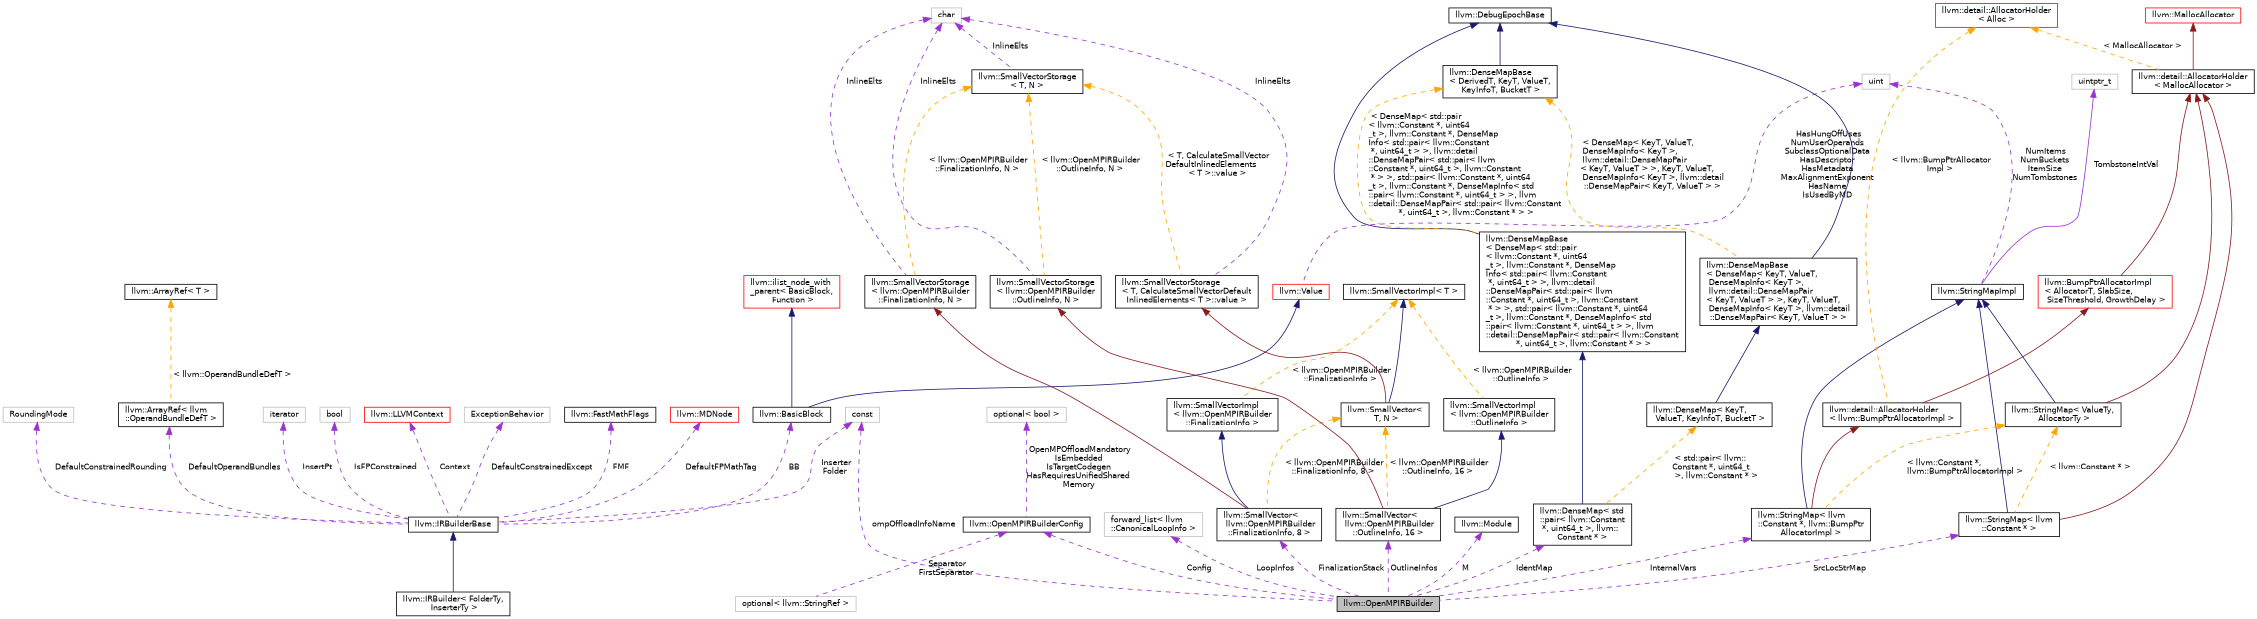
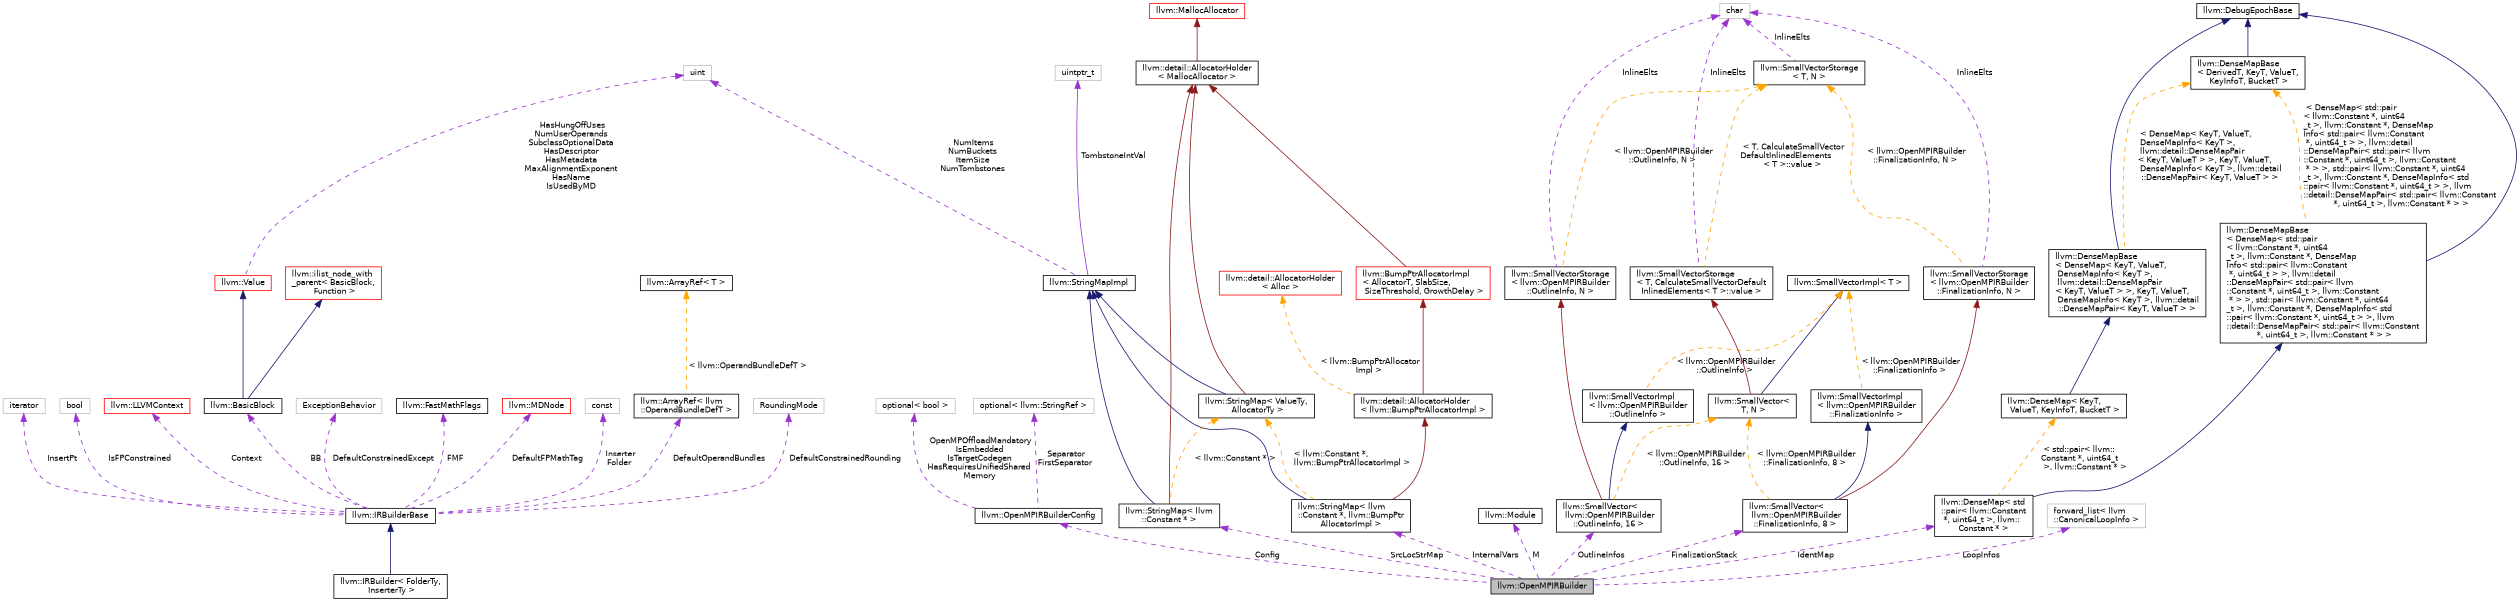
(2099, 50) -> none
(903, 567) -> (1036, 465)
(1043, 581) -> none
